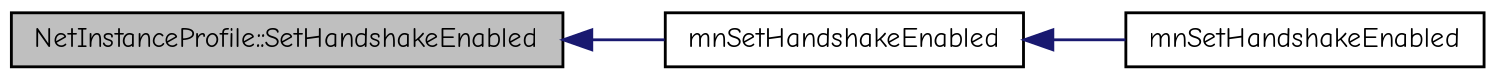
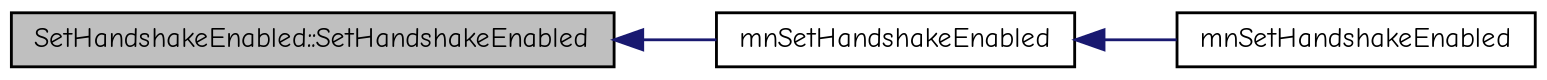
(287, 40) -> (313, 40)
